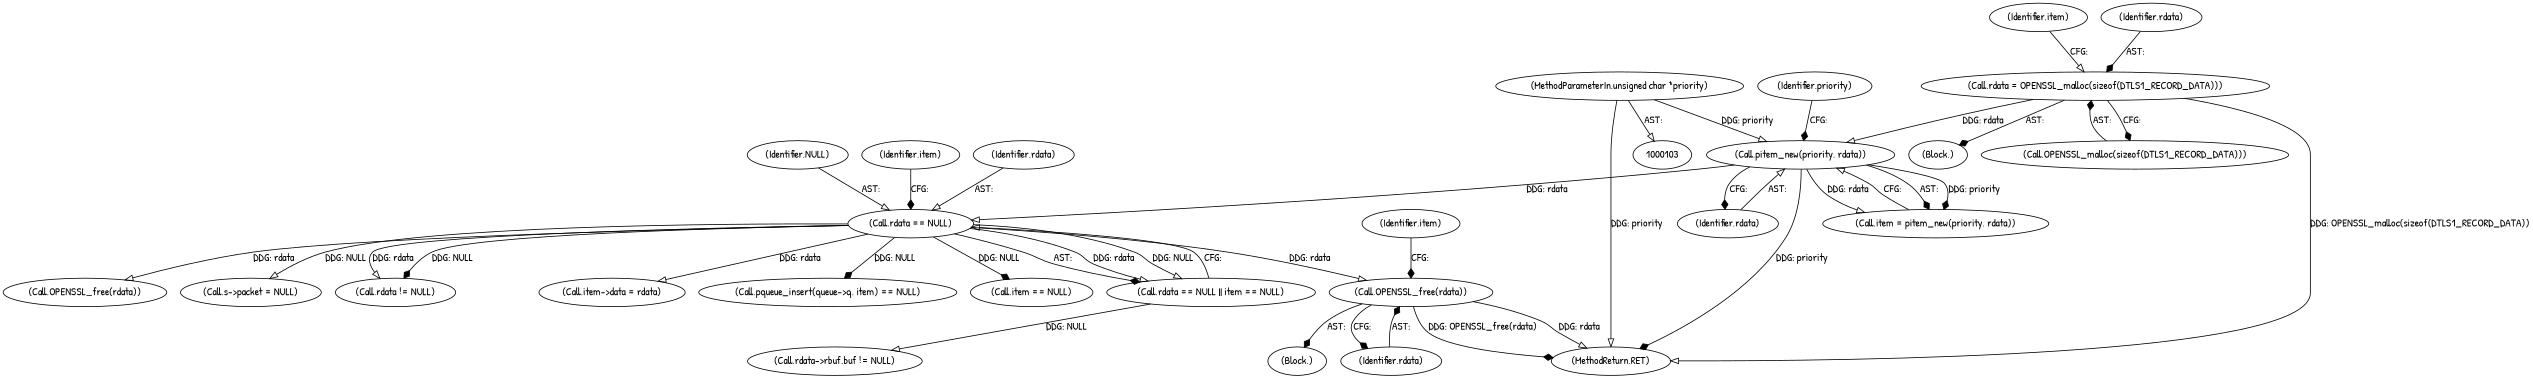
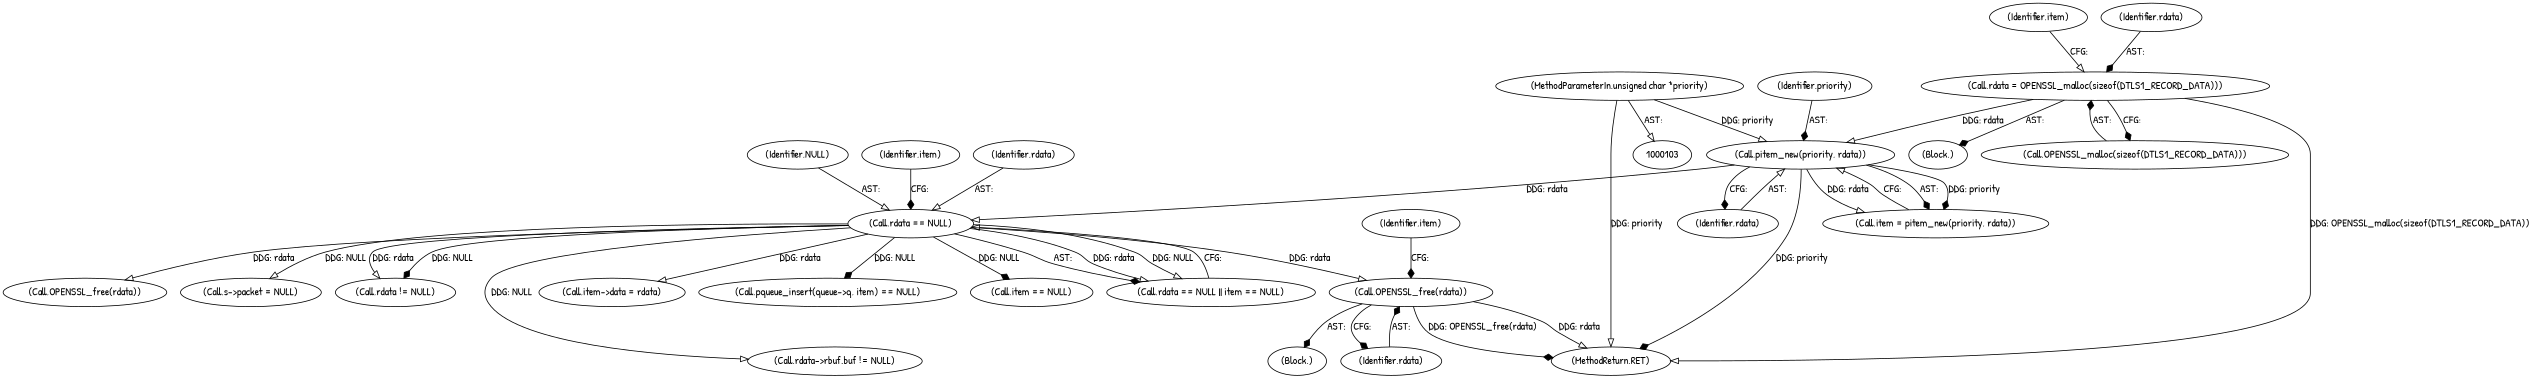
(1820, 121) -> (1820, 121)
(1025, 326) -> (526, 264)
